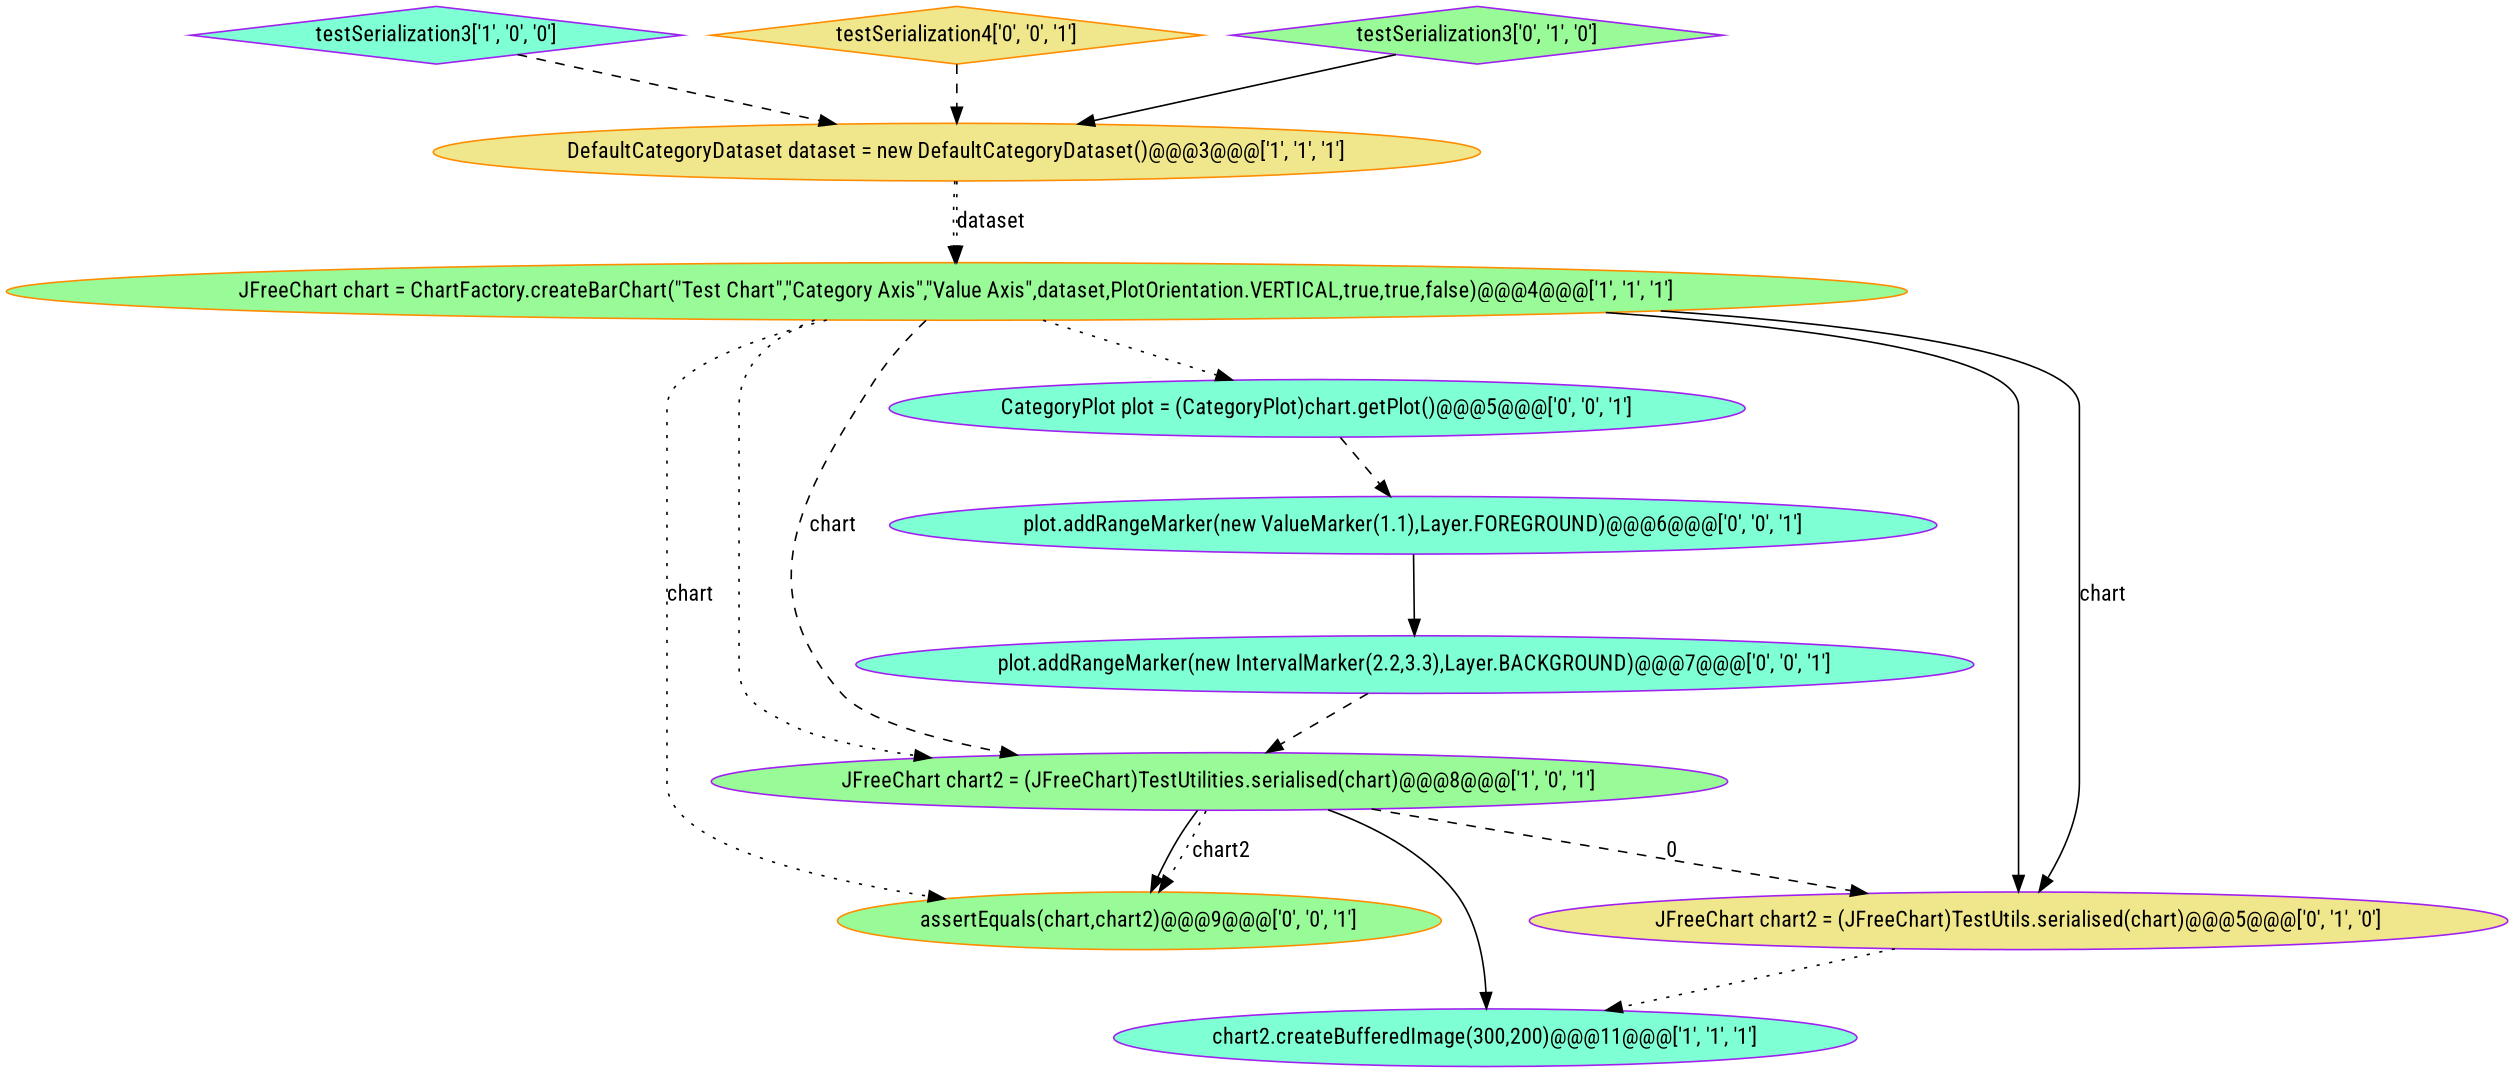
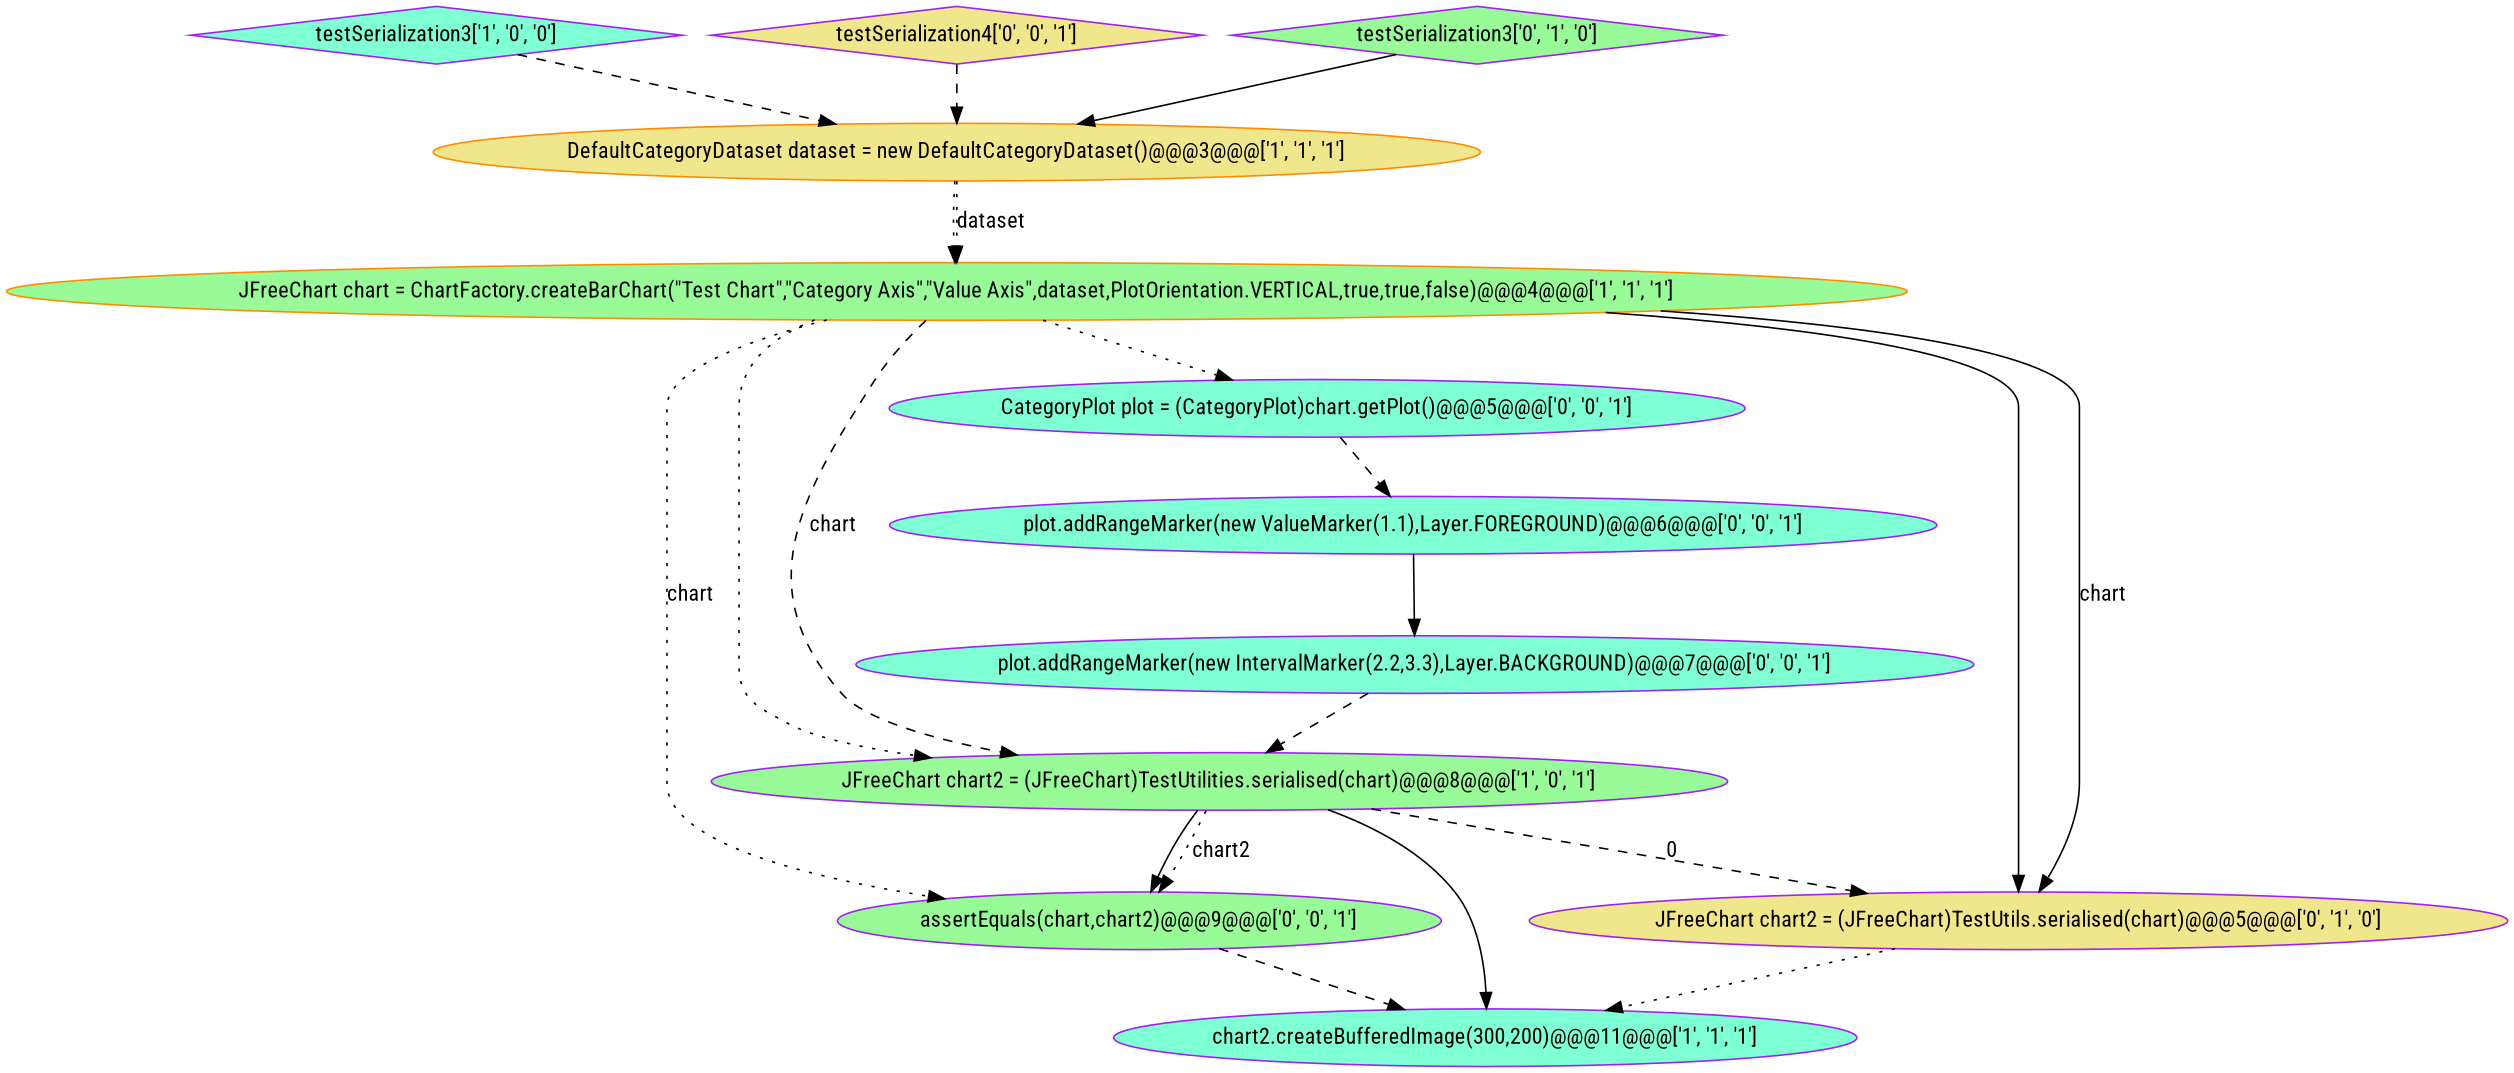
(957, 35) -> (957, 35)
(1139, 921) -> (1139, 921)
none -> (1304, 976)
